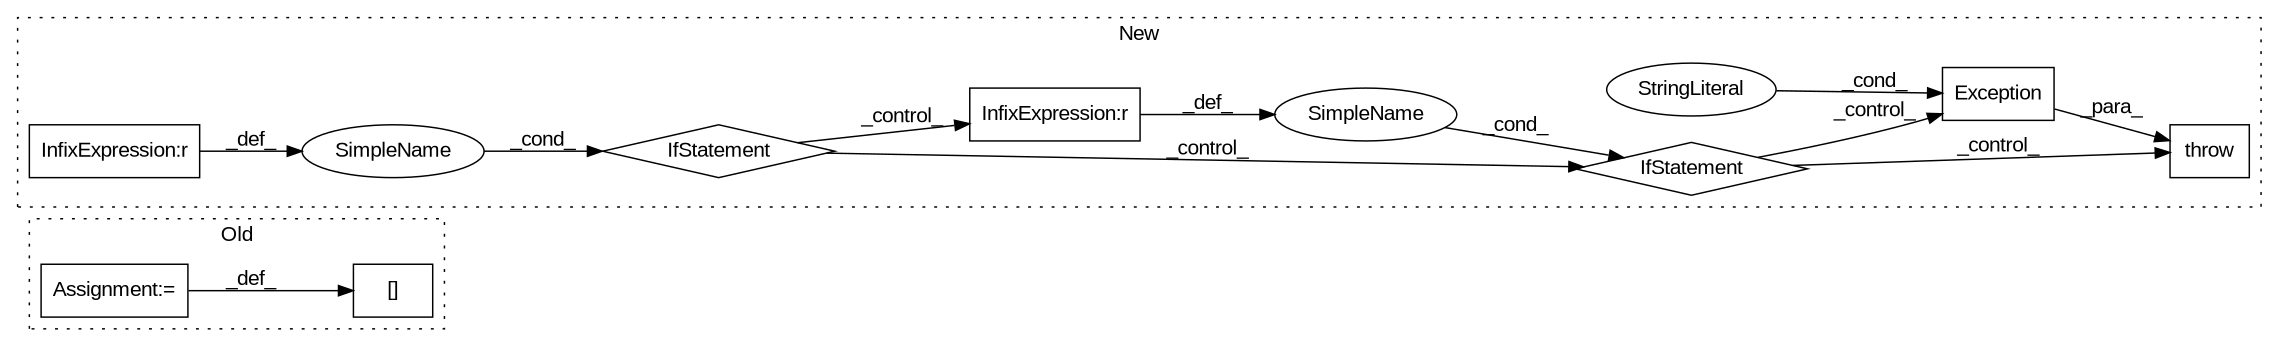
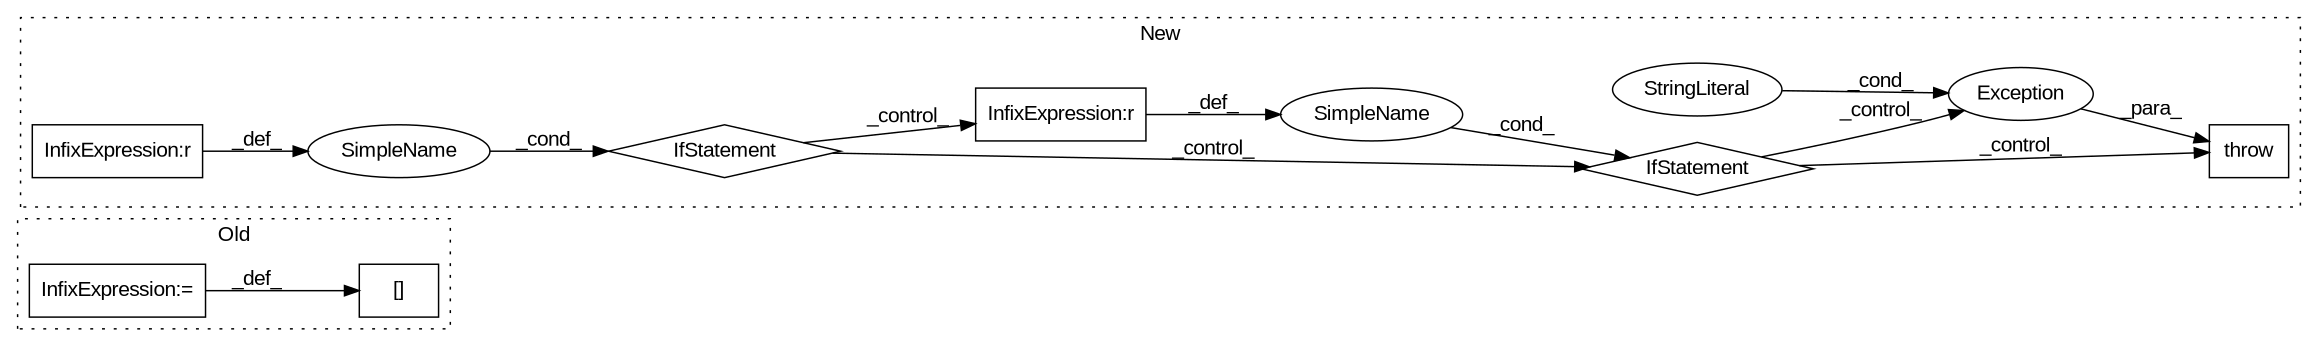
(1998, 94) -> (2021, 94)
(115, 291) -> (117, 291)
